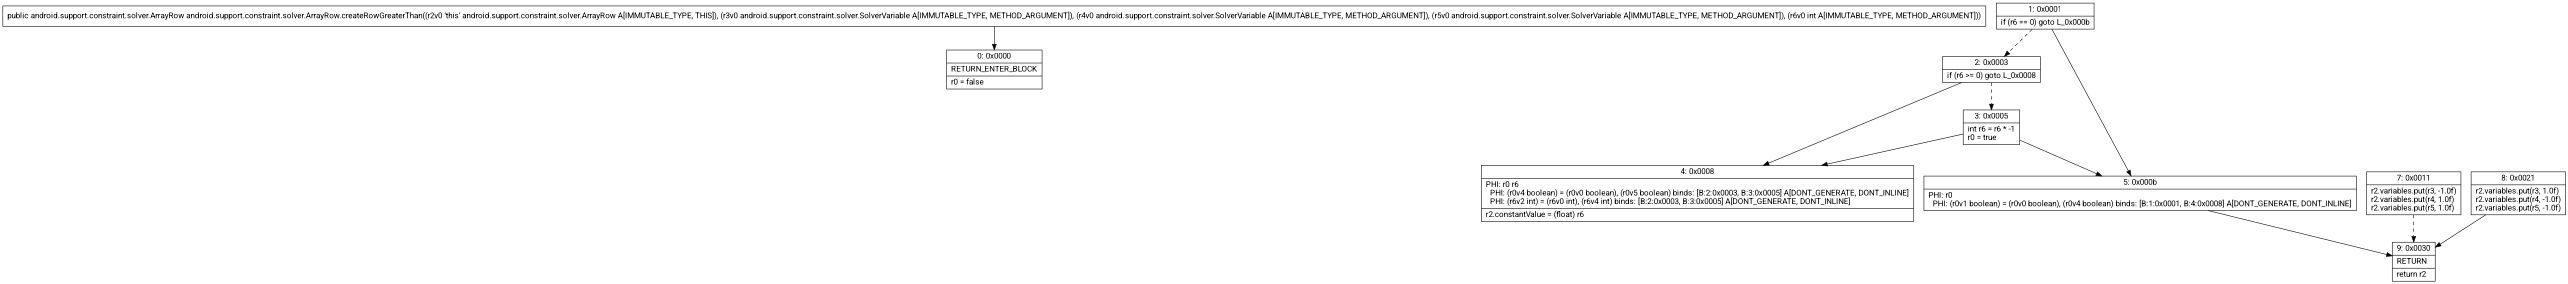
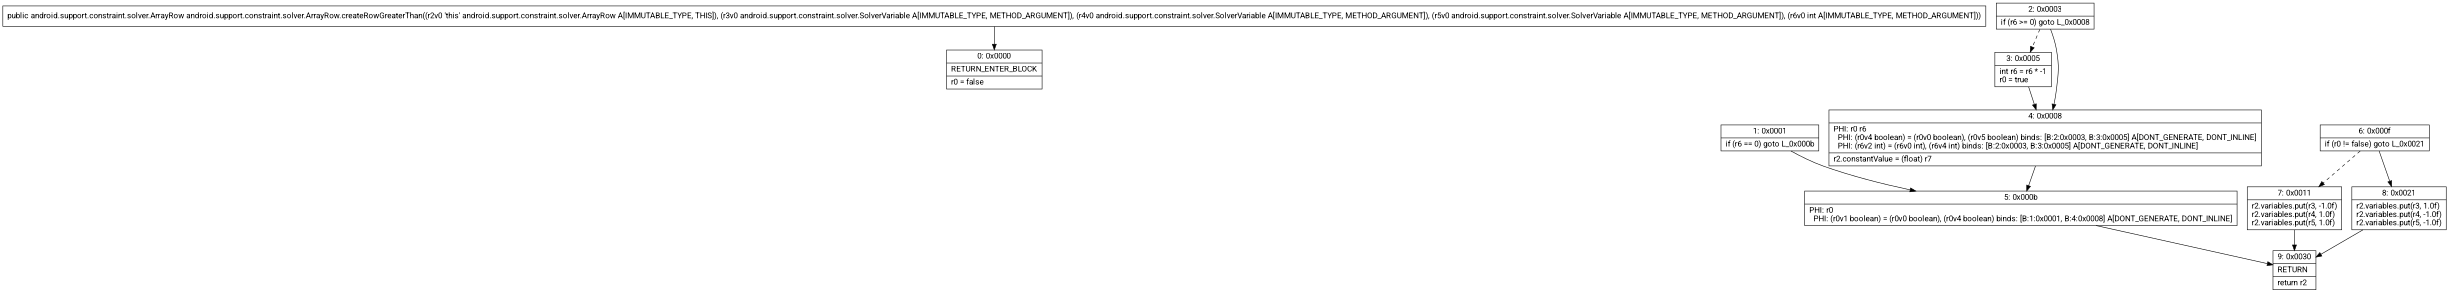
(2020, 41) -> none
none -> (2375, 138)
(2058, 157) -> (2032, 176)
(1535, 215) -> (1883, 159)
(2414, 226) -> (2294, 237)
